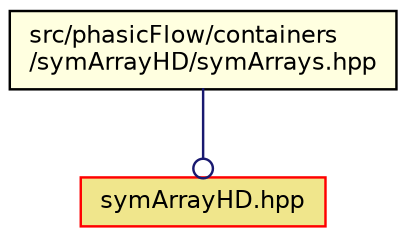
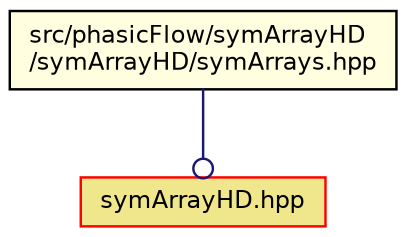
(203, 50) -> (203, 50)
